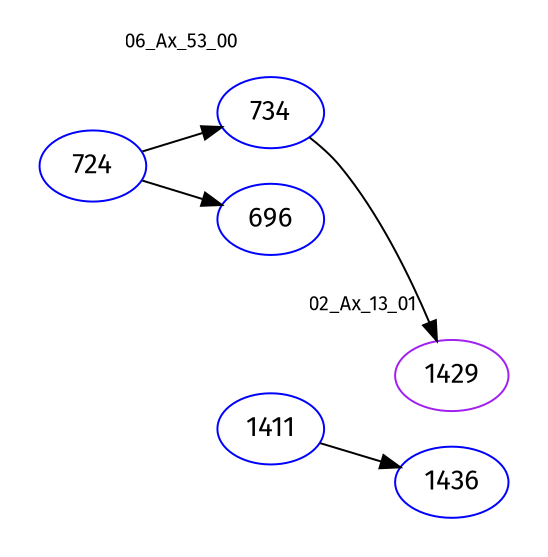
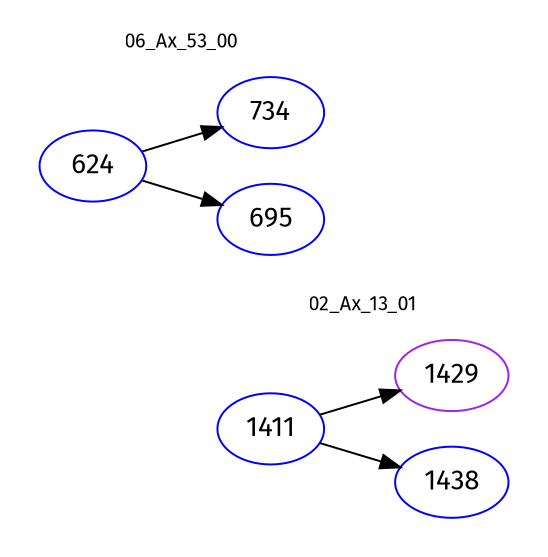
(93, 166) -> (93, 166)
(271, 219) -> (271, 219)
(380, 223) -> (351, 405)
(452, 482) -> (452, 482)
